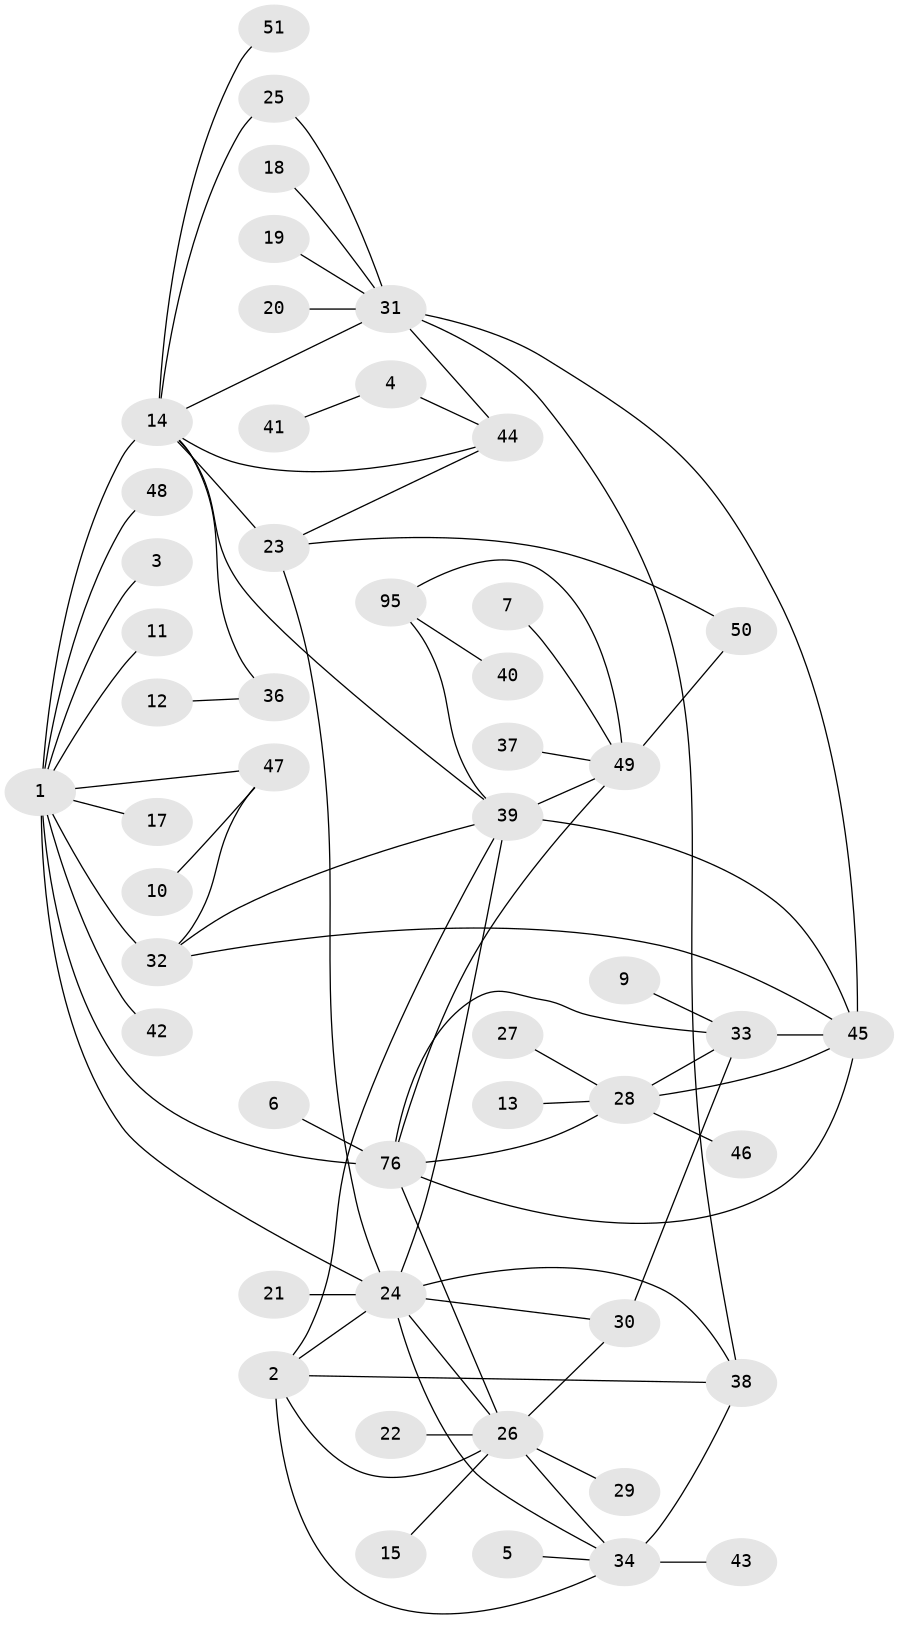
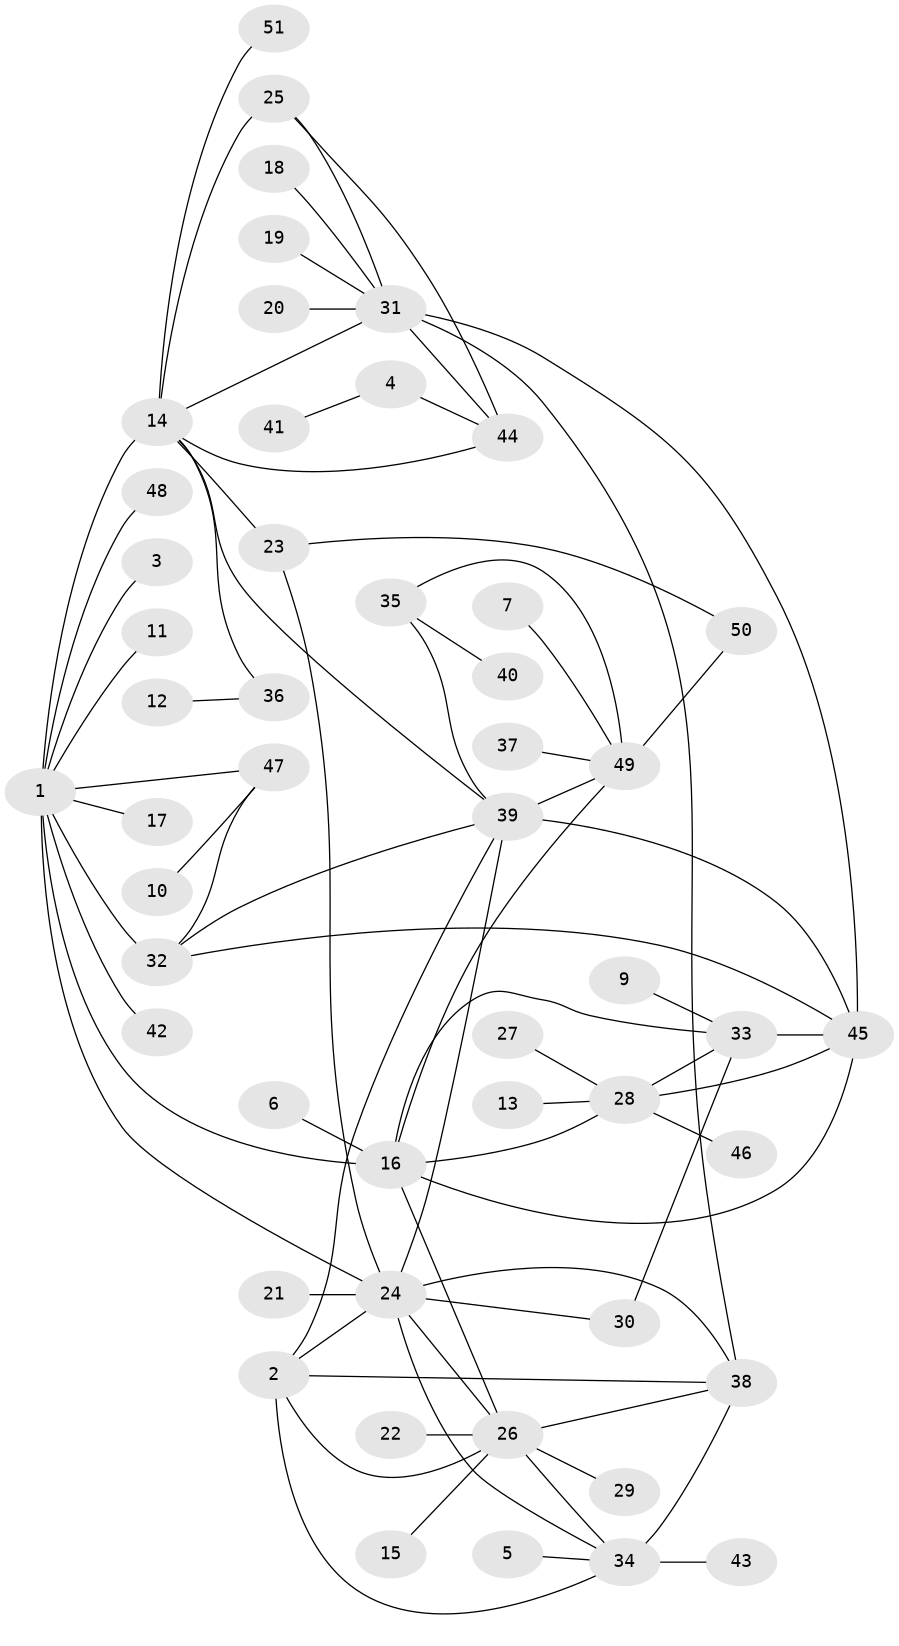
(391, 493) -> (413, 255)
(391, 603) -> (391, 603)
(391, 1165) -> (391, 1165)
(574, 1372) -> (625, 1409)
